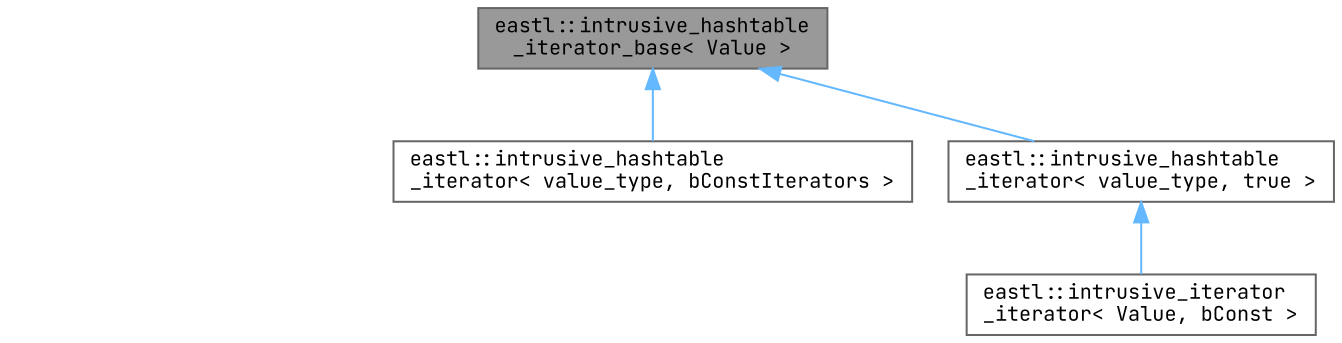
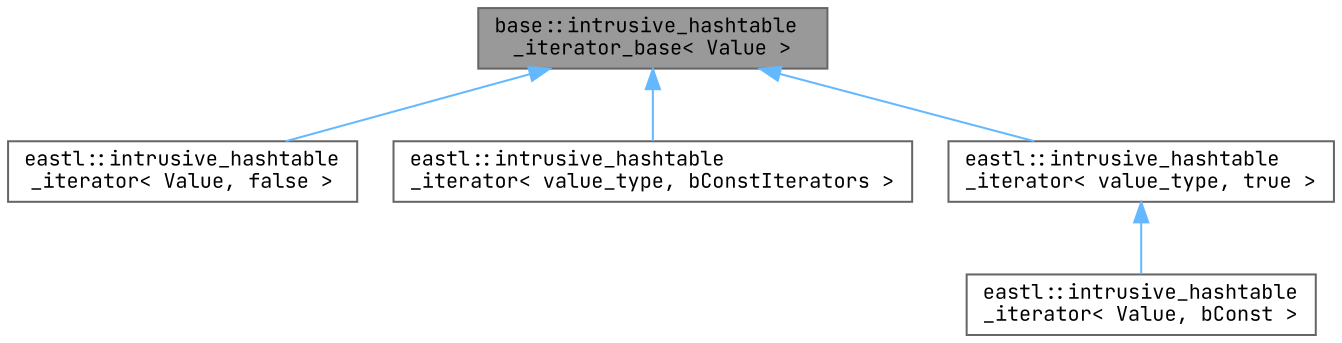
(653, 38) -> (653, 38)
none -> (183, 172)
(1141, 305) -> (1141, 305)
